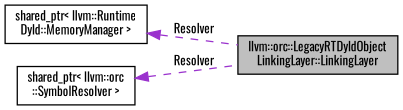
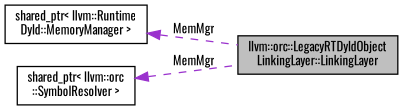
(193, 30) -> (193, 30)
(193, 62) -> (193, 62)
